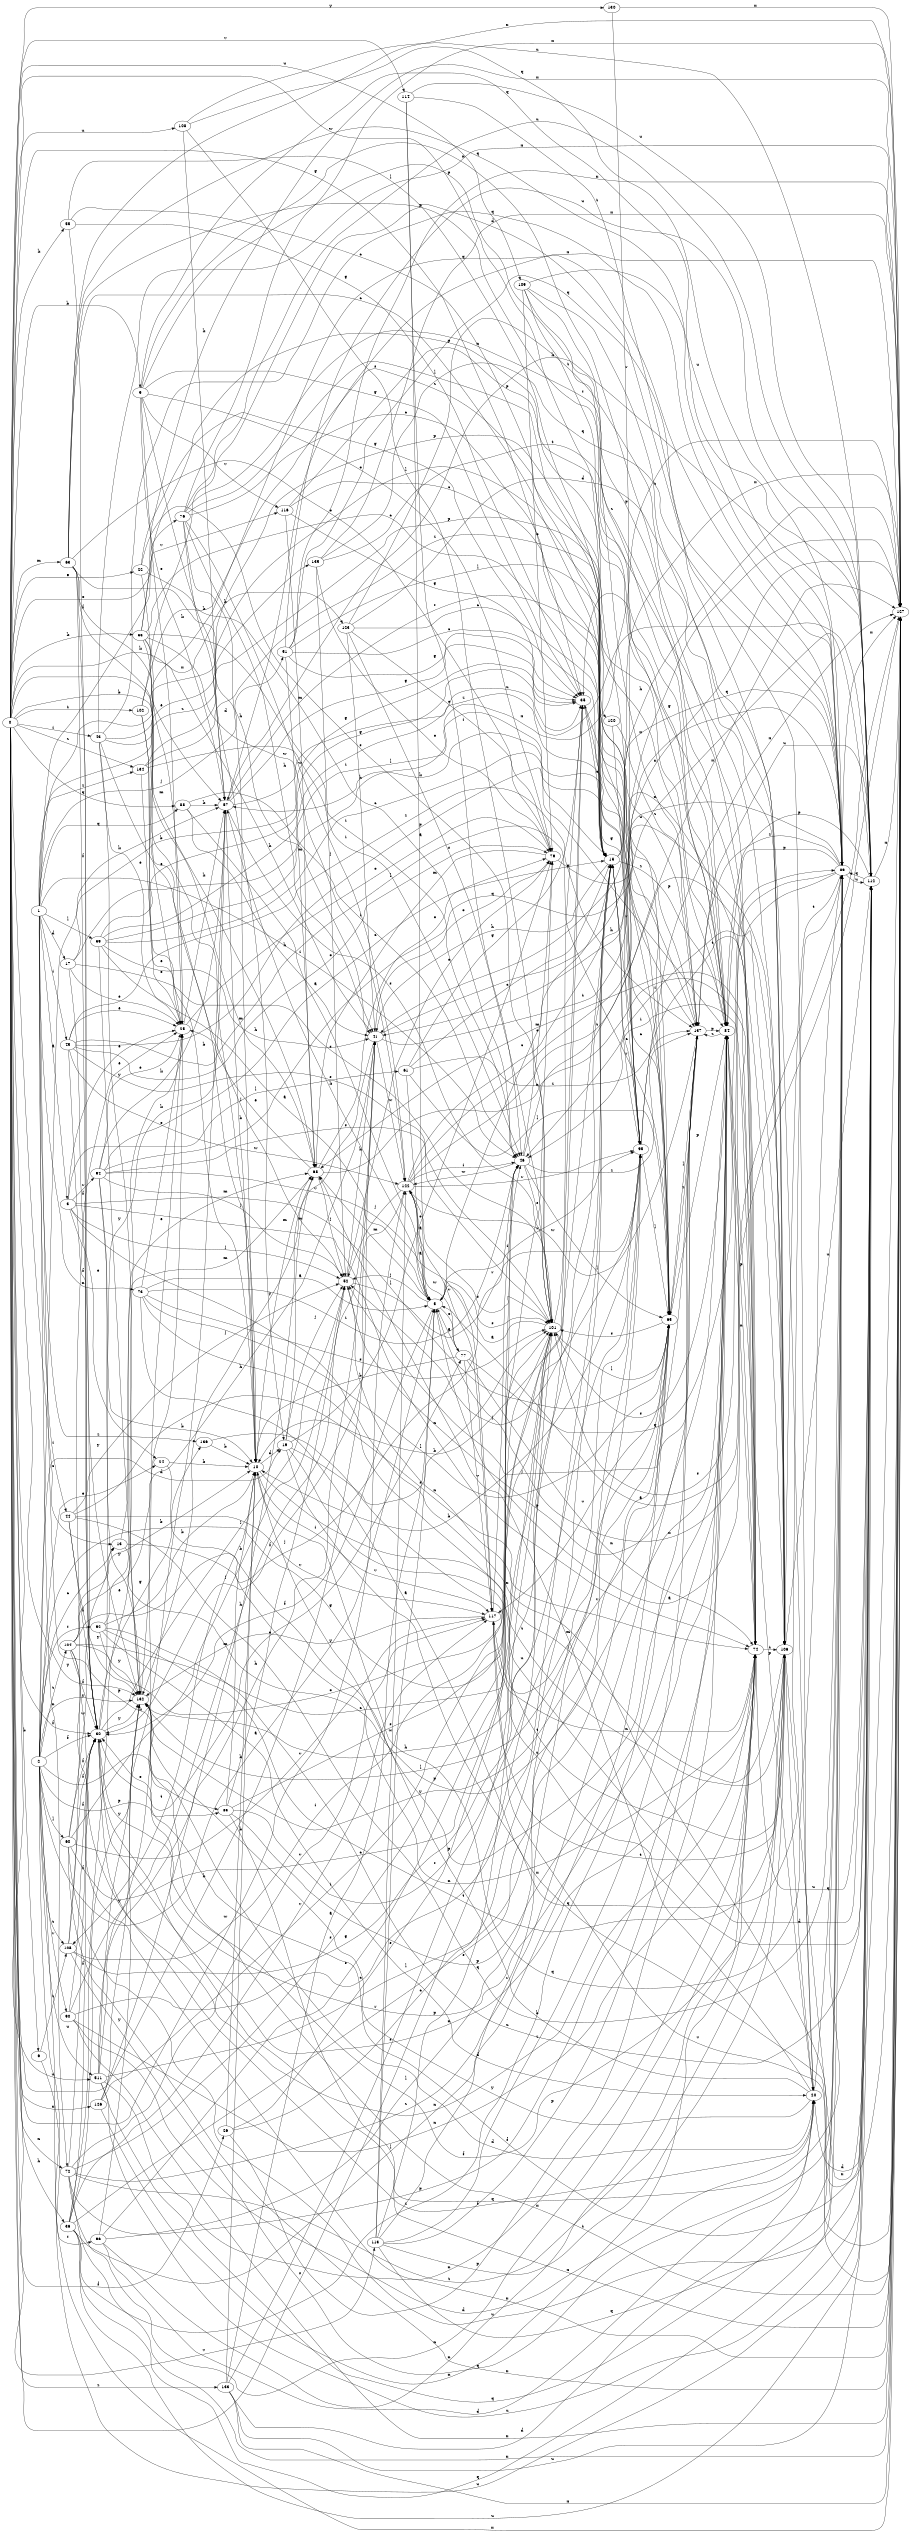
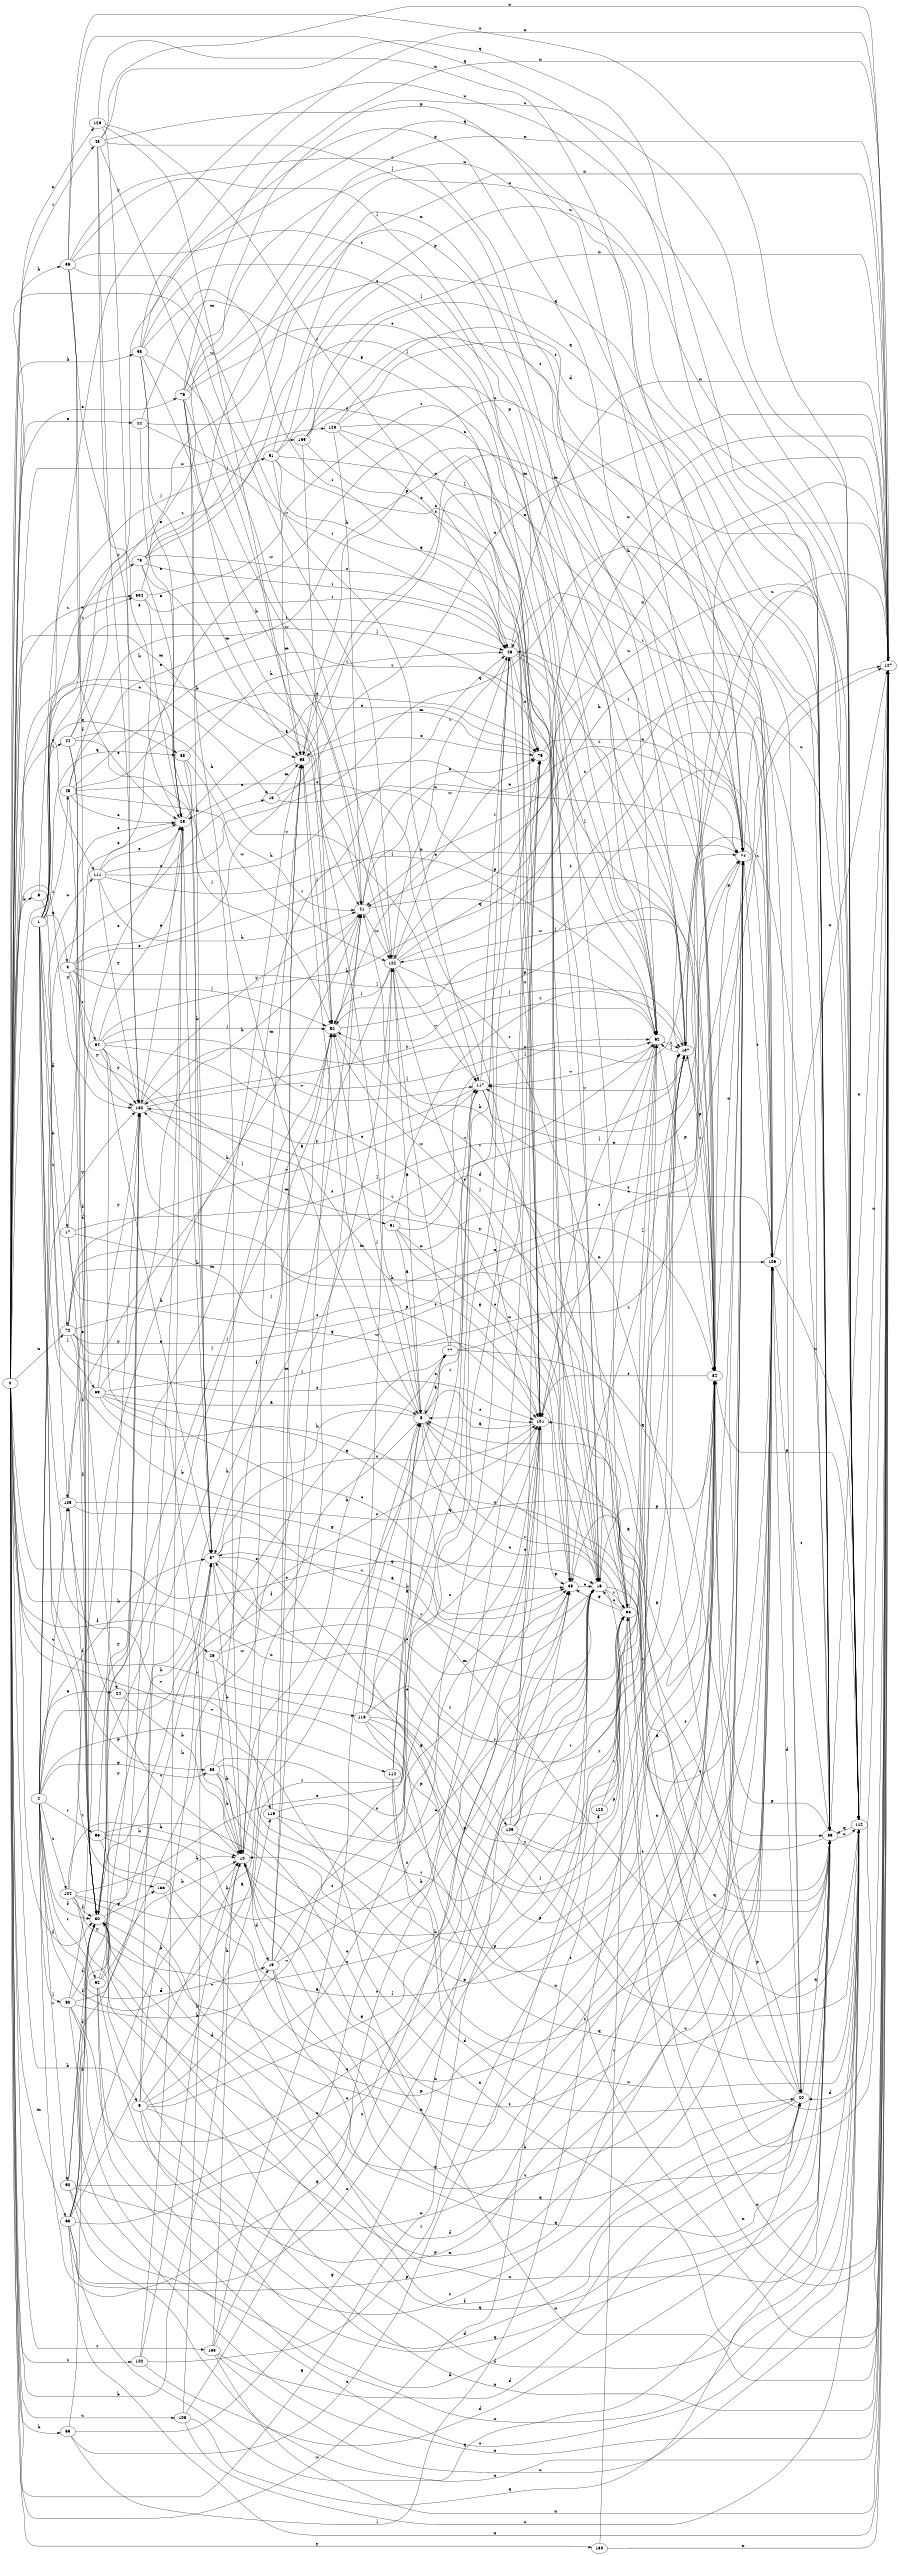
(553, 355) -> (540, 1878)
none -> (662, 767)
(140, 770) -> (140, 596)
(669, 1320) -> (657, 1040)
(86, 1692) -> (292, 1483)
(98, 2078) -> (98, 875)
(478, 2366) -> (465, 1661)
